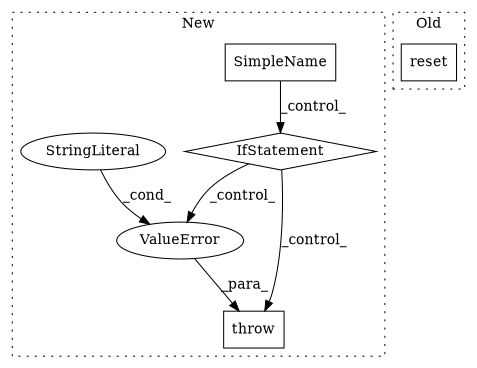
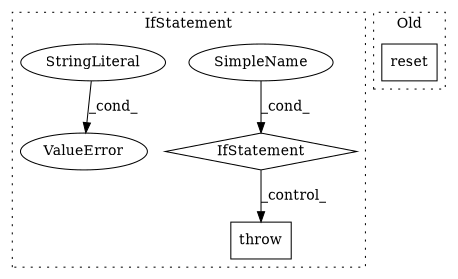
(199, 24) -> (189, 24)
(280, 62) -> (261, 62)
(313, 107) -> (286, 107)
(216, 183) -> none
(214, 281) -> none
